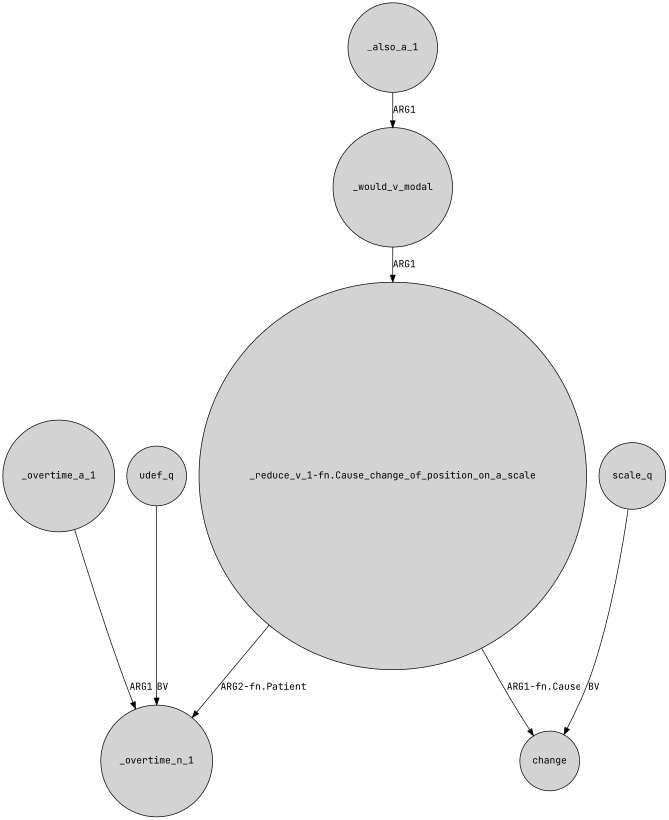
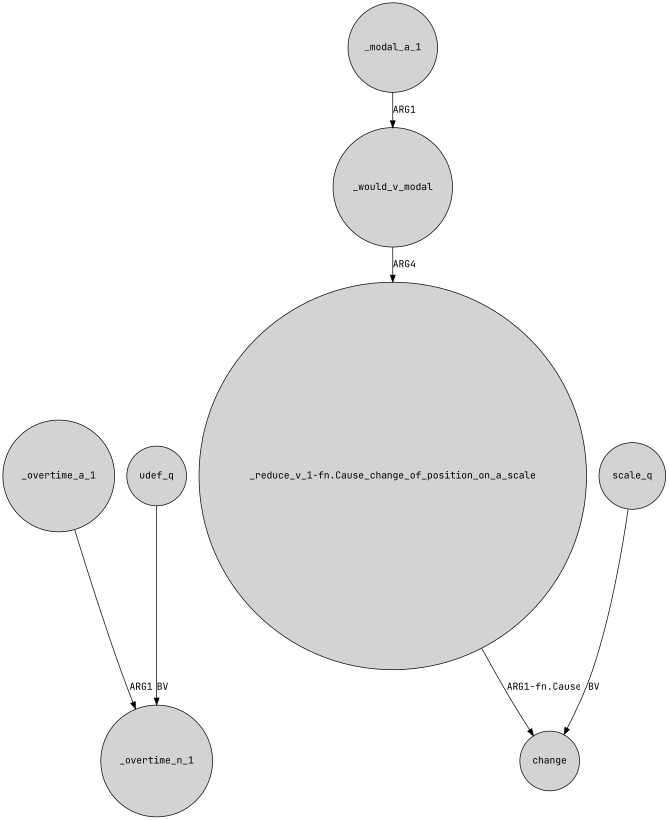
(393, 48) -> (393, 48)
(405, 265) -> (405, 265)
(233, 669) -> none
